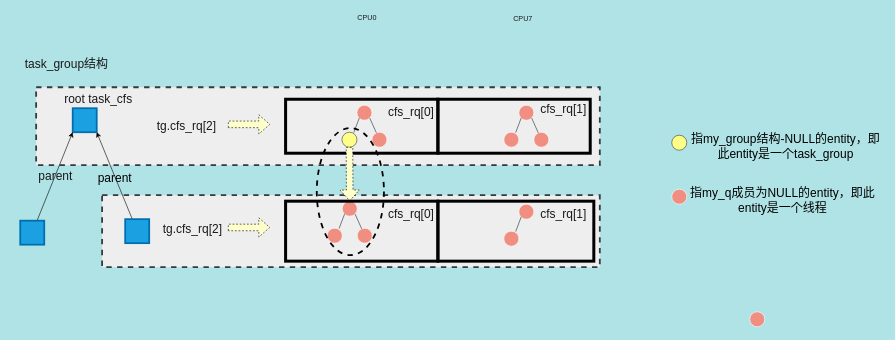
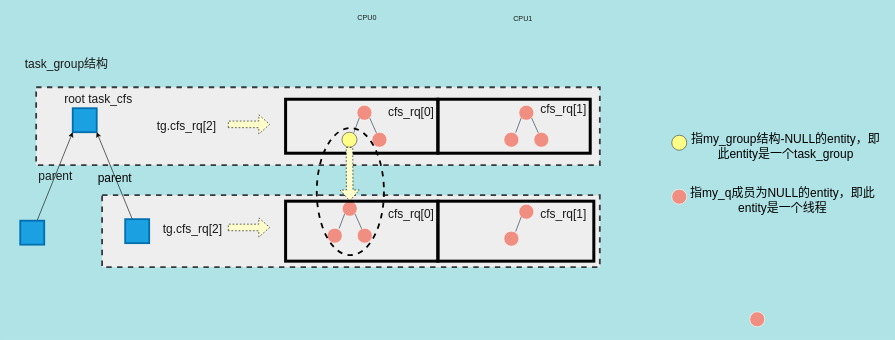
(523, 19) -> (523, 19)
